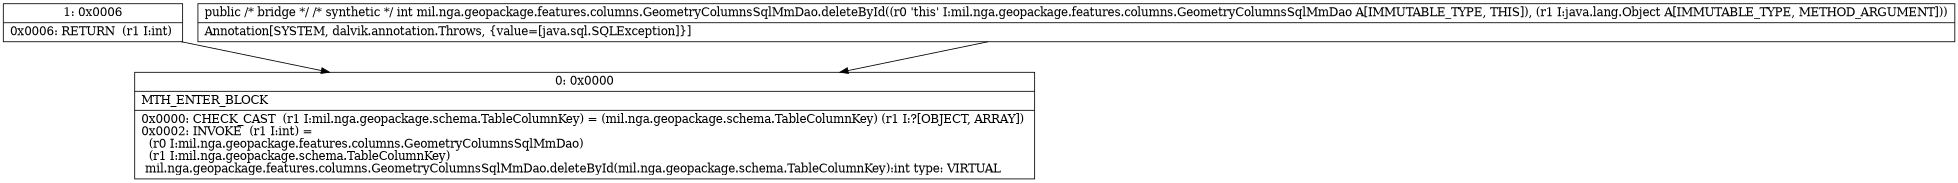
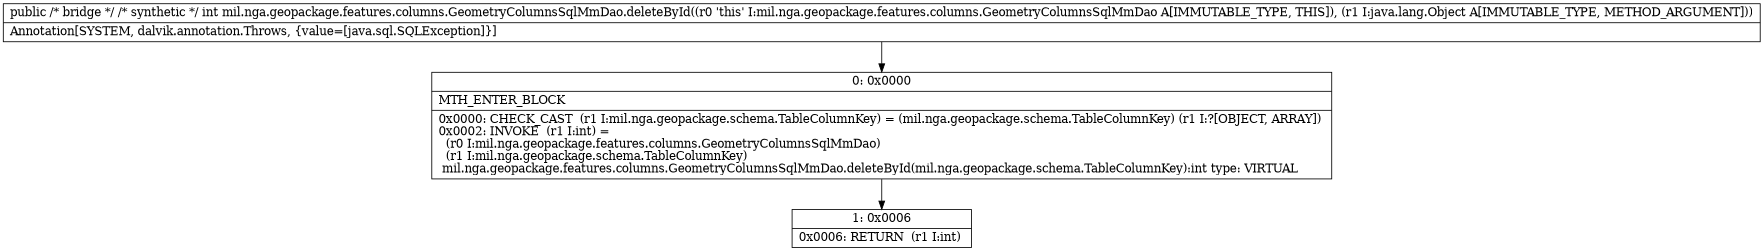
(251, 56) -> (882, 190)
